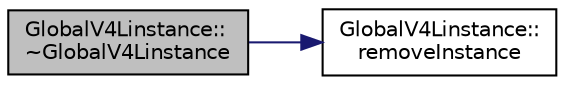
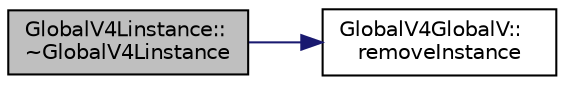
(439, 42) -> (439, 42)
